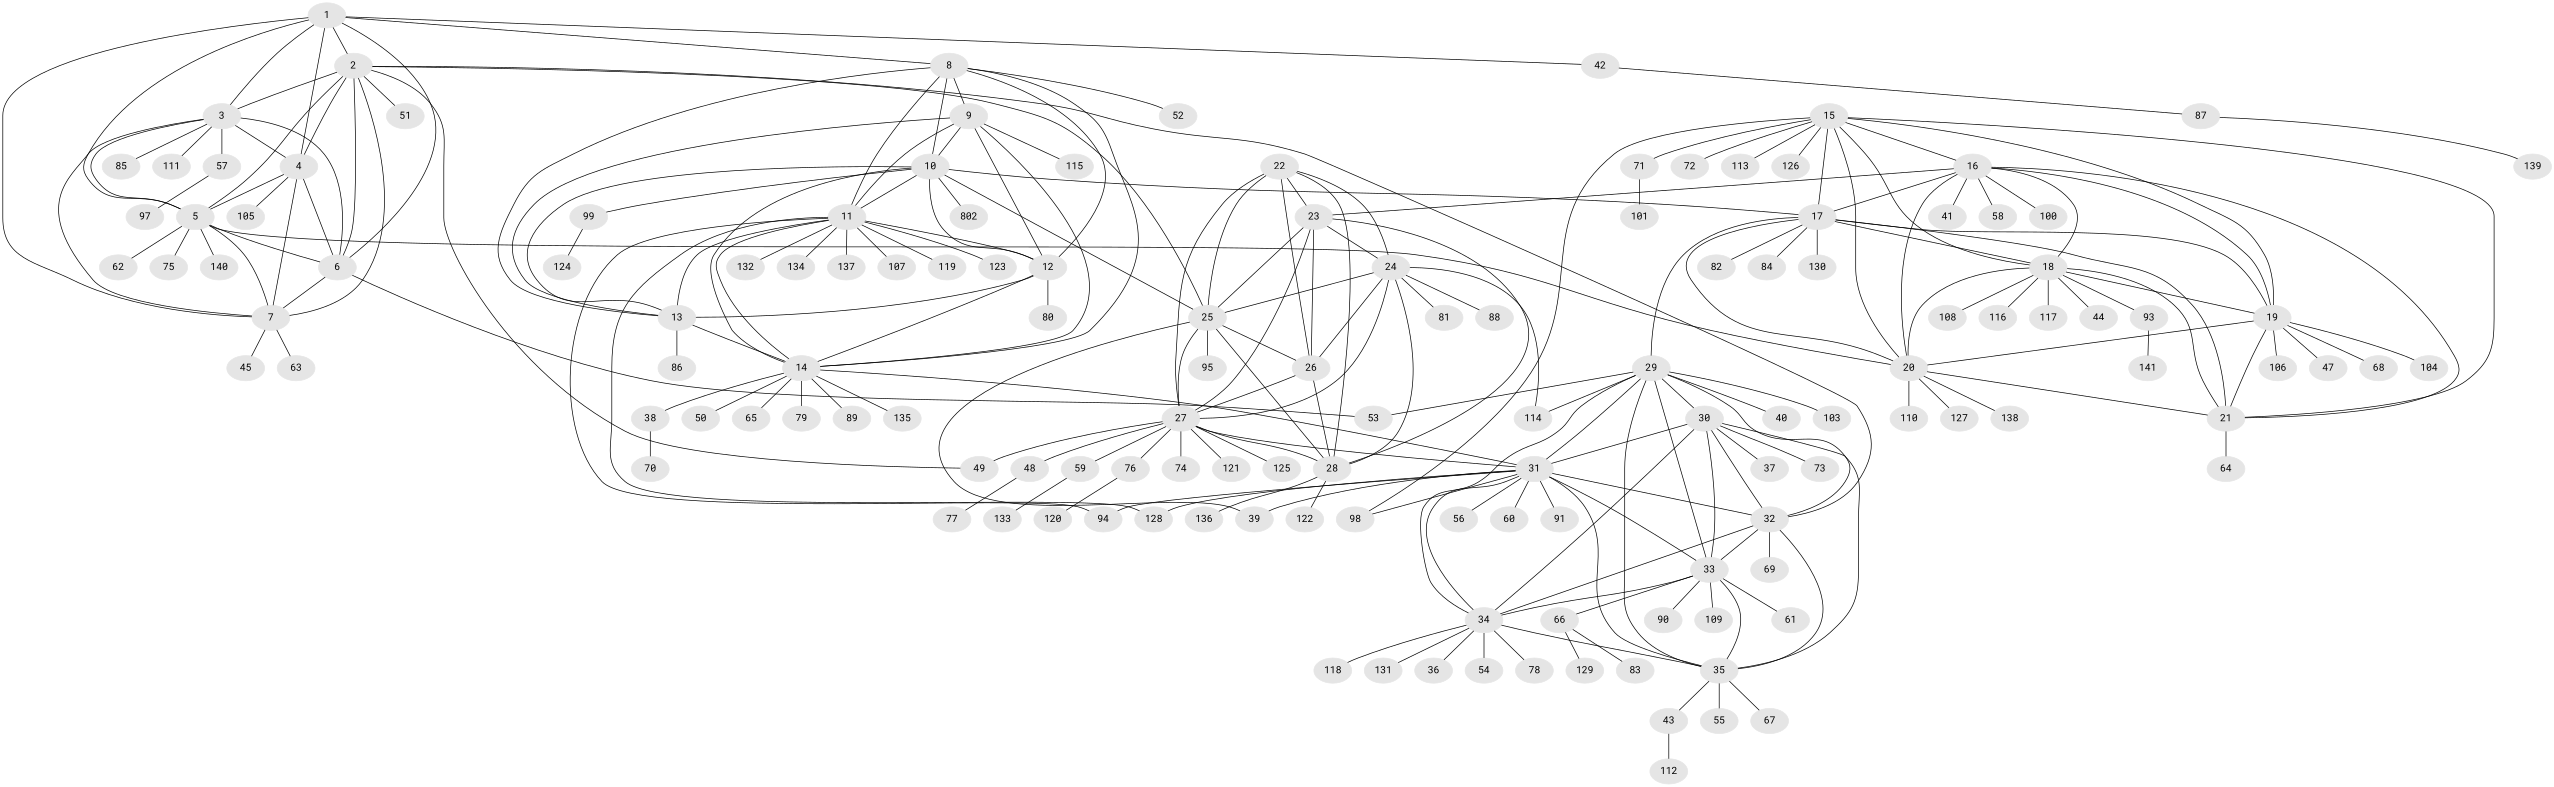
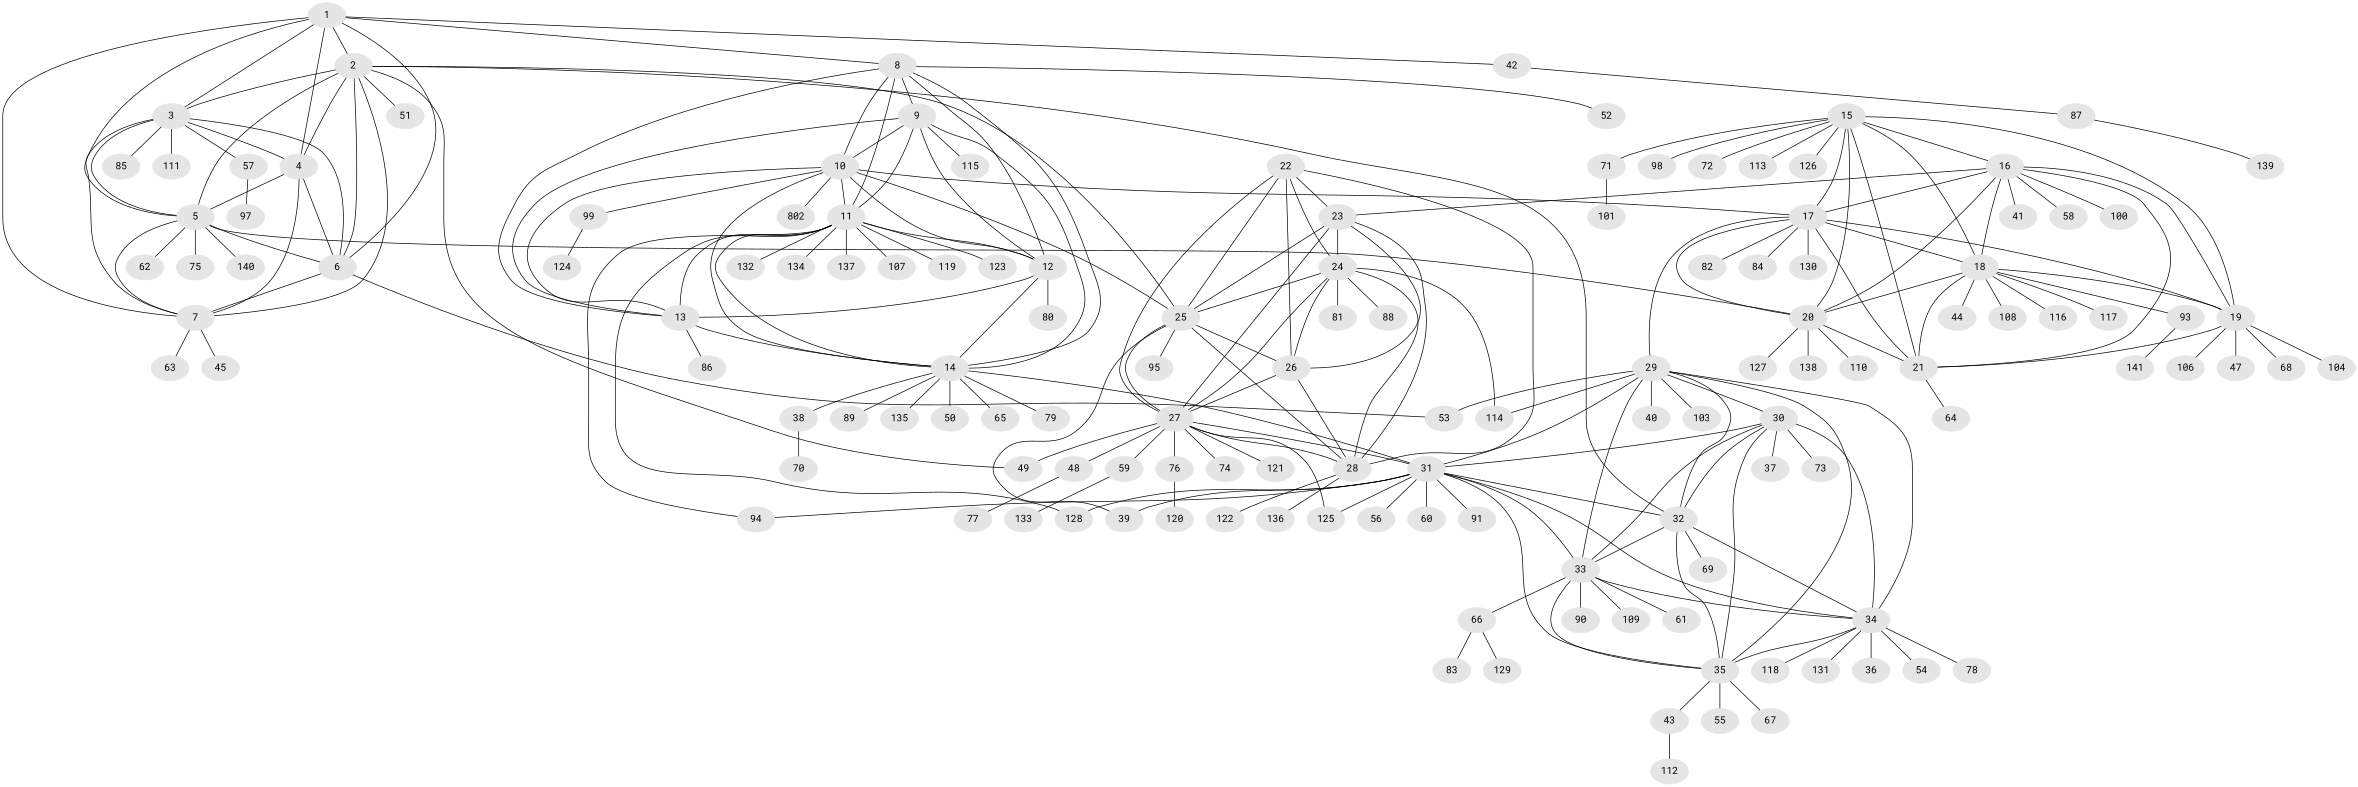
(246, 217) -> none
(2091, 343) -> none
(1423, 500) -> (1376, 494)
